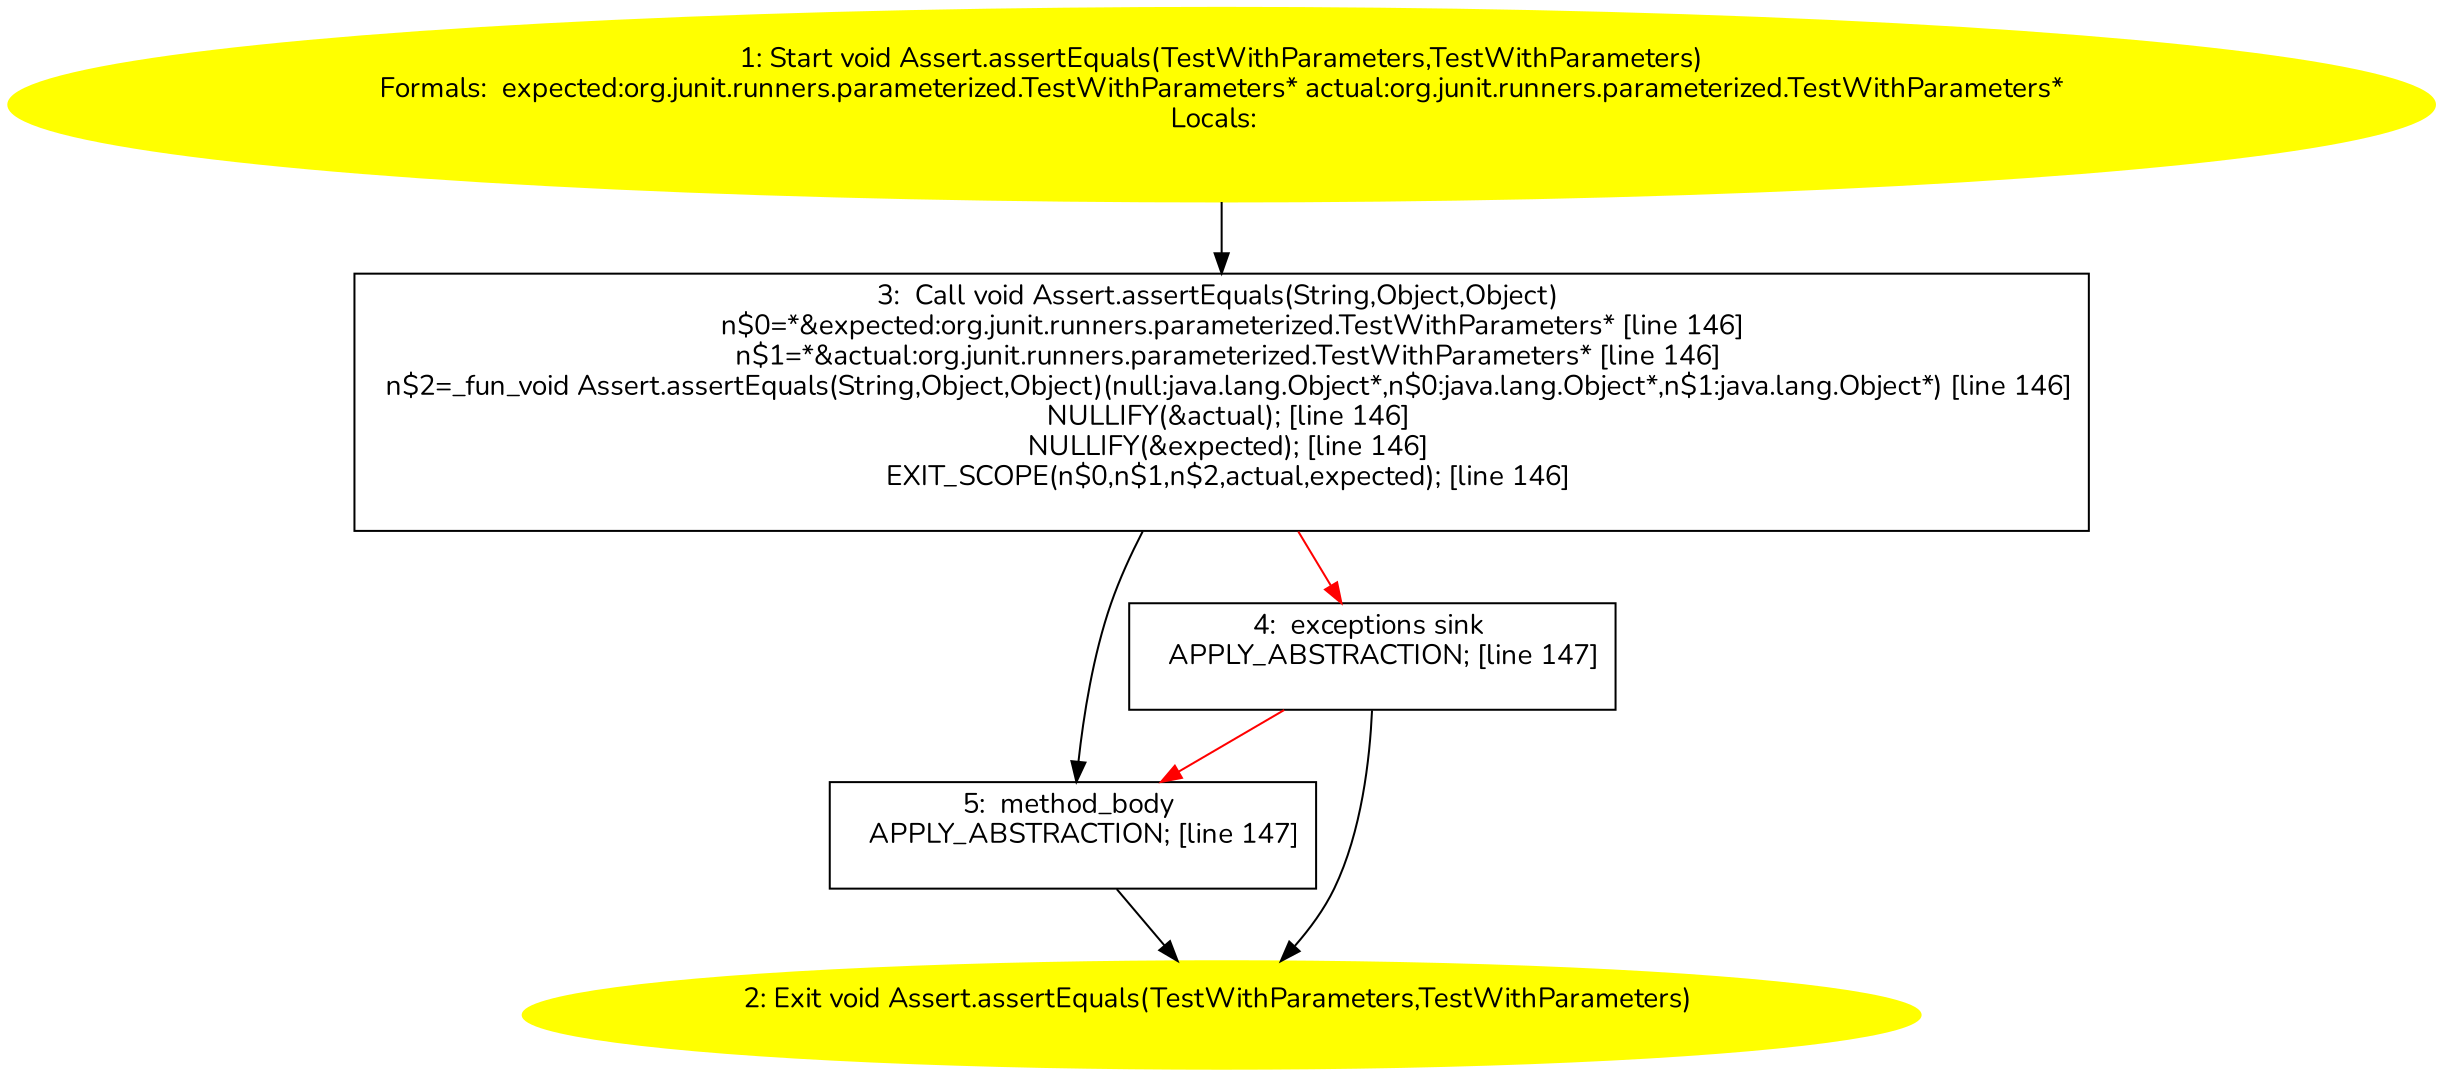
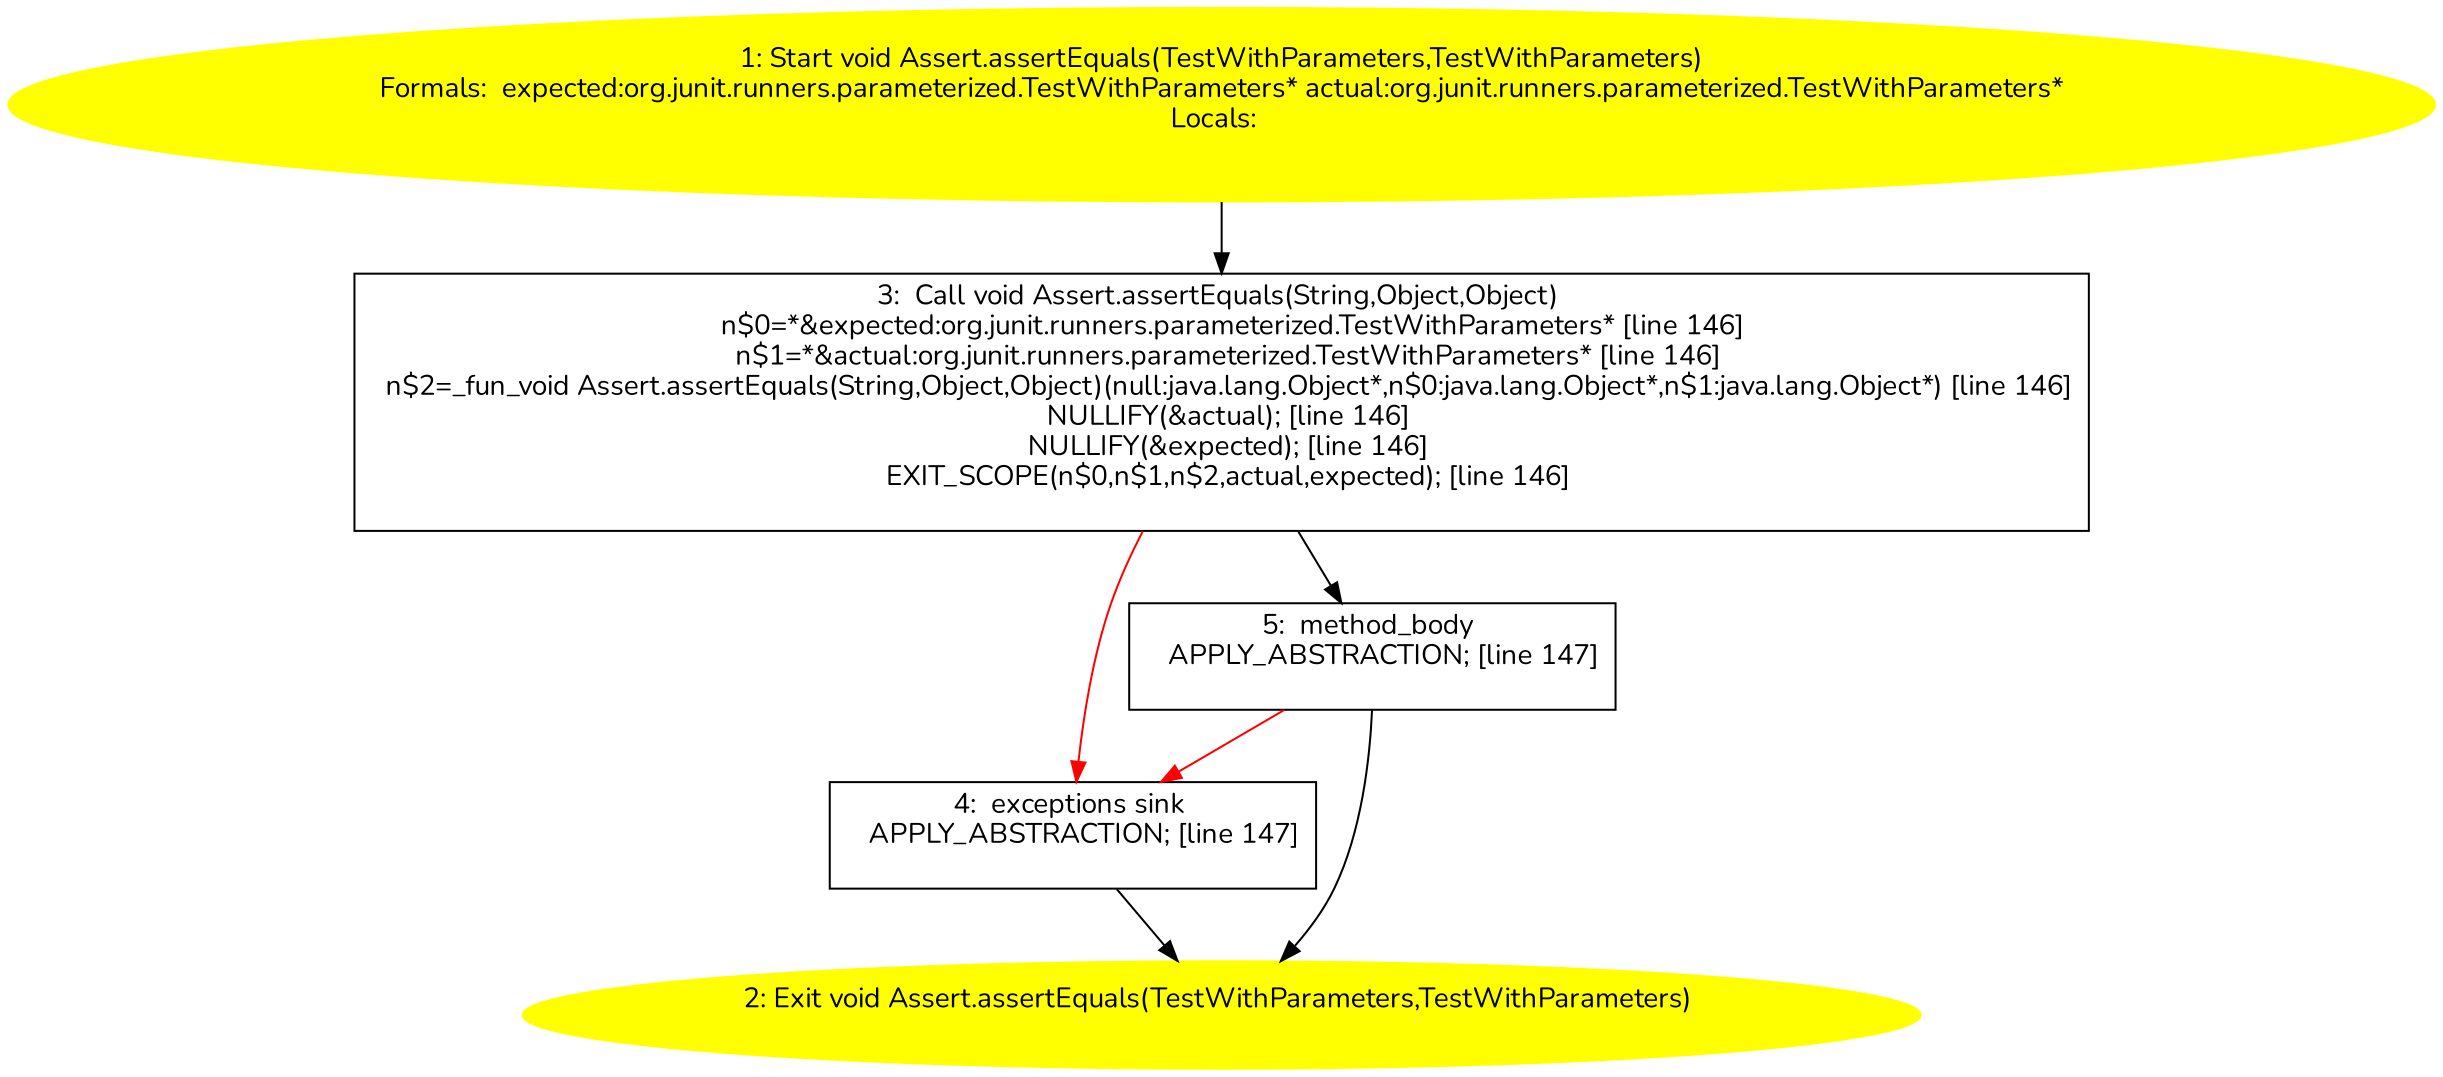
(1231, 741) -> (1231, 741)
